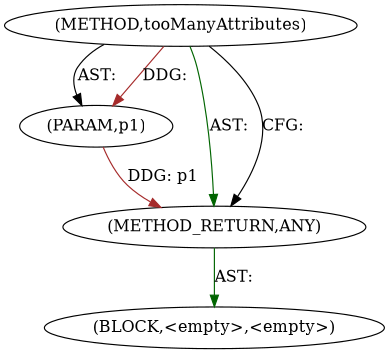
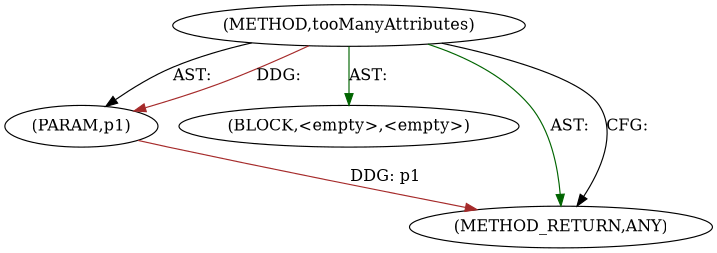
(214, 272) -> (349, 70)
